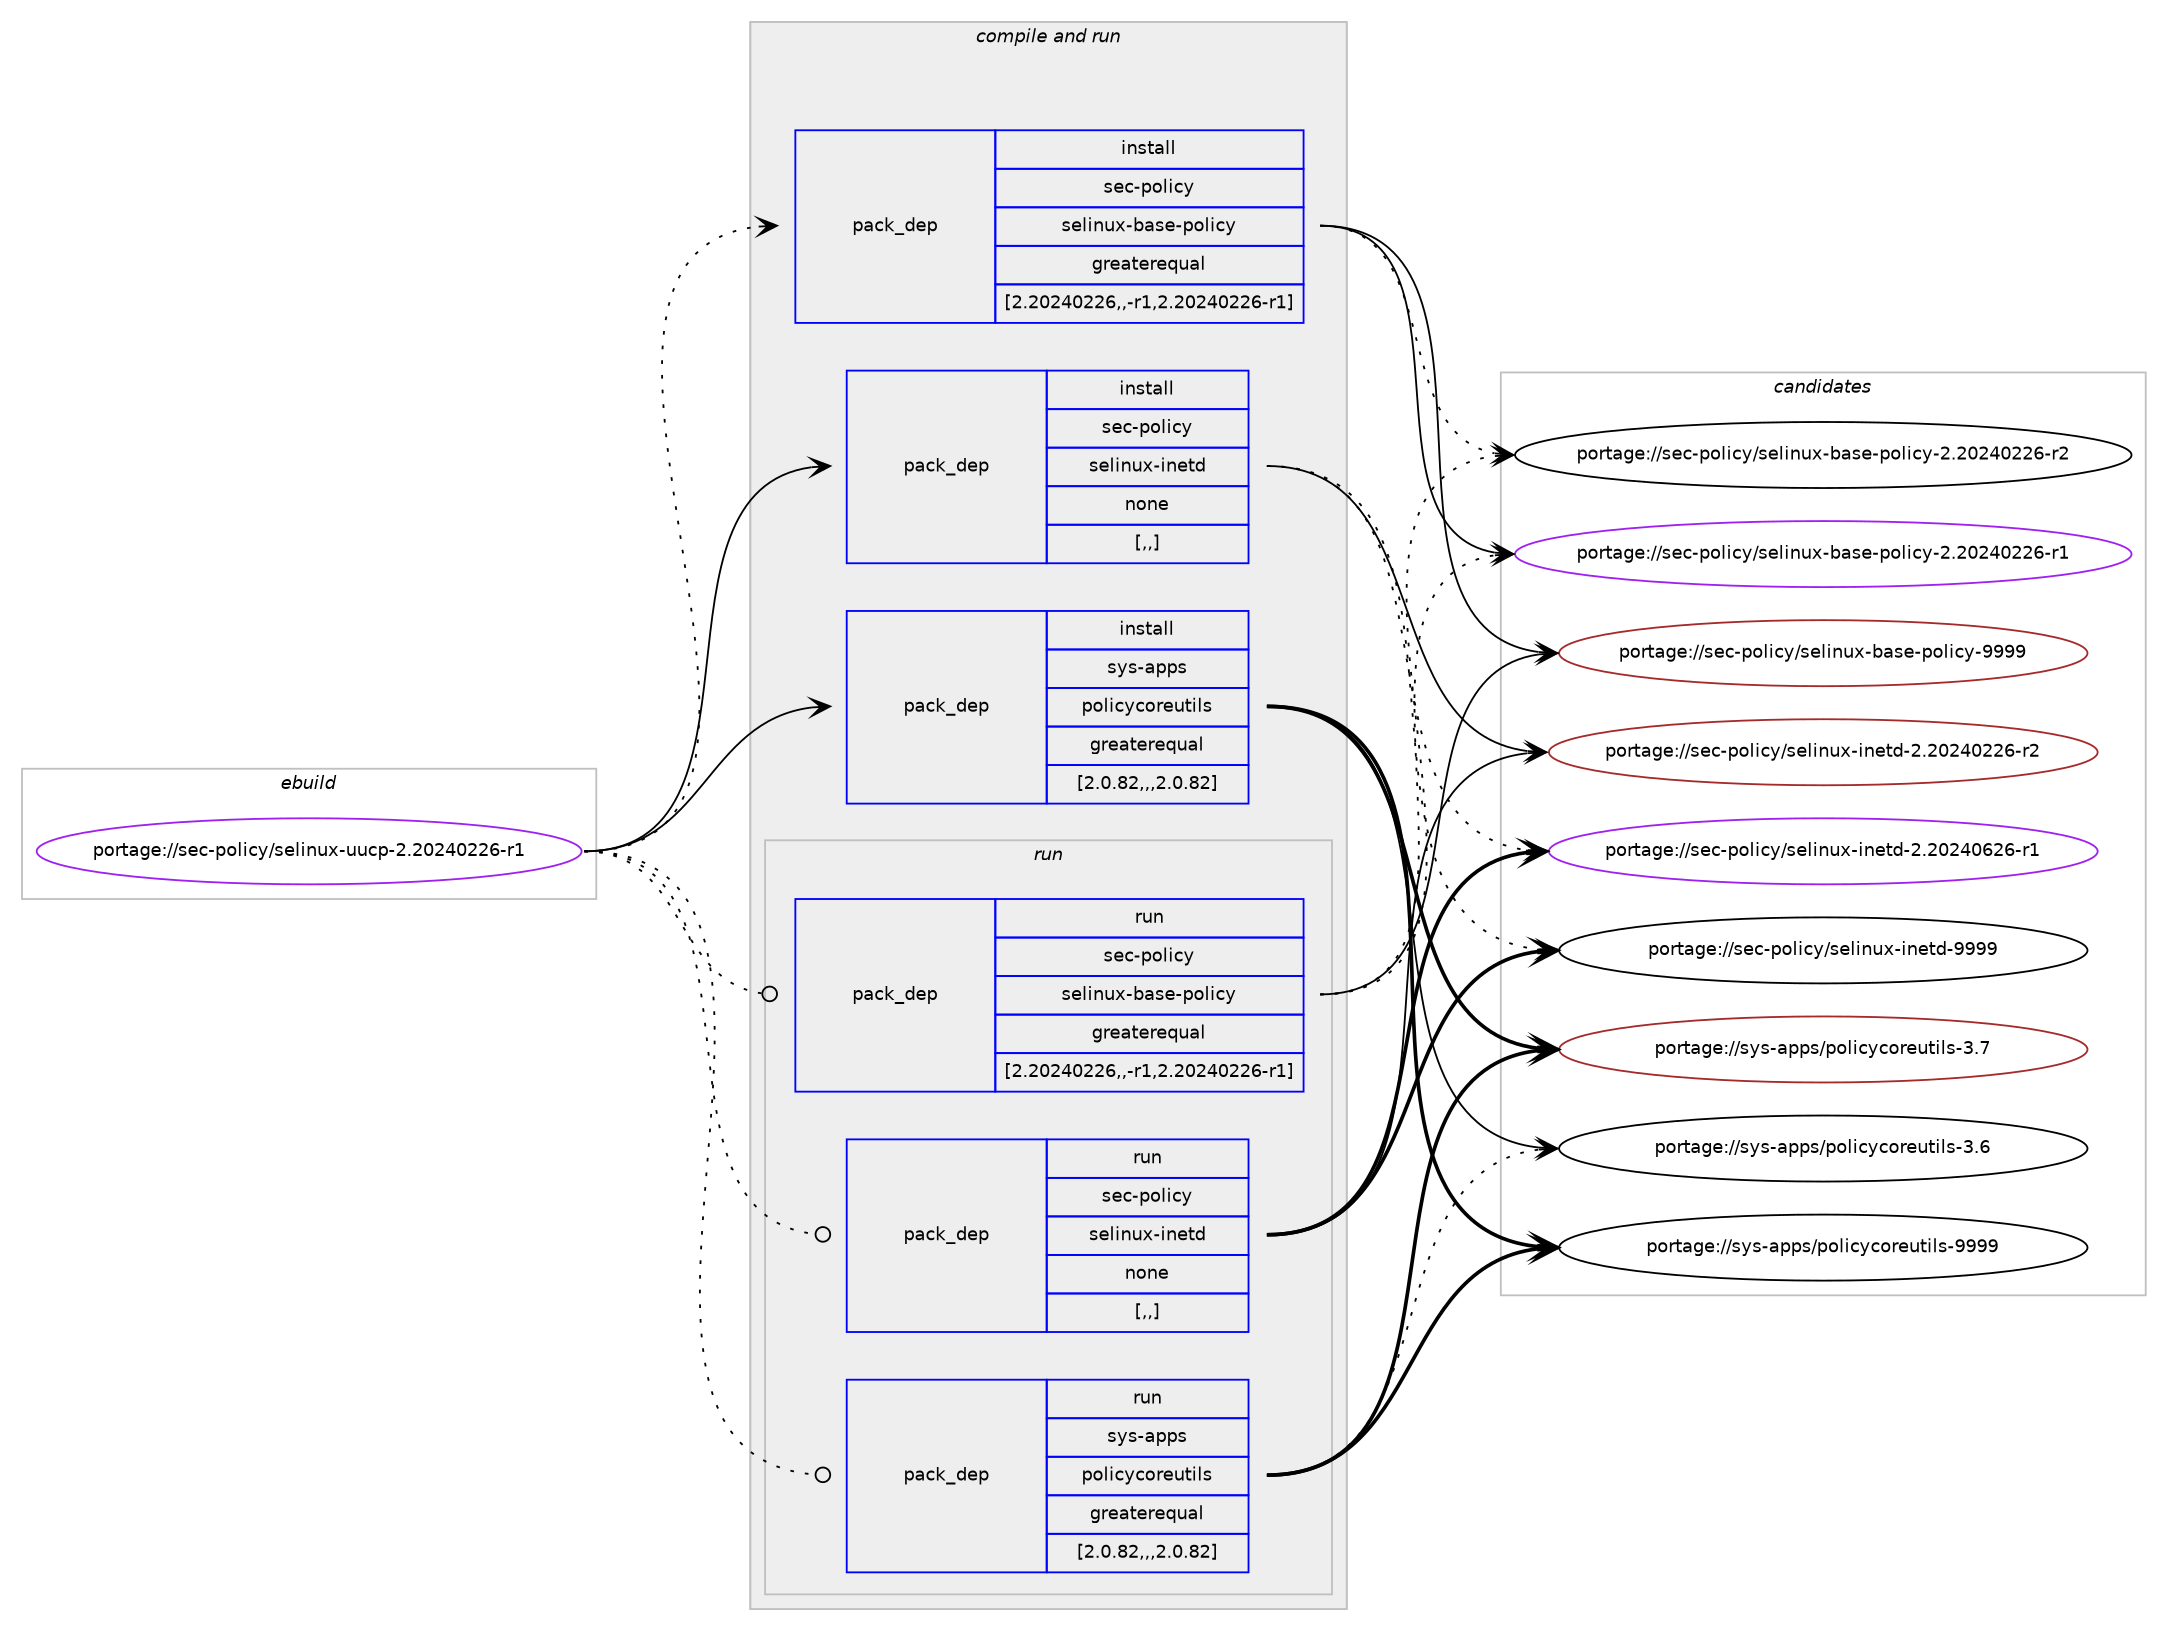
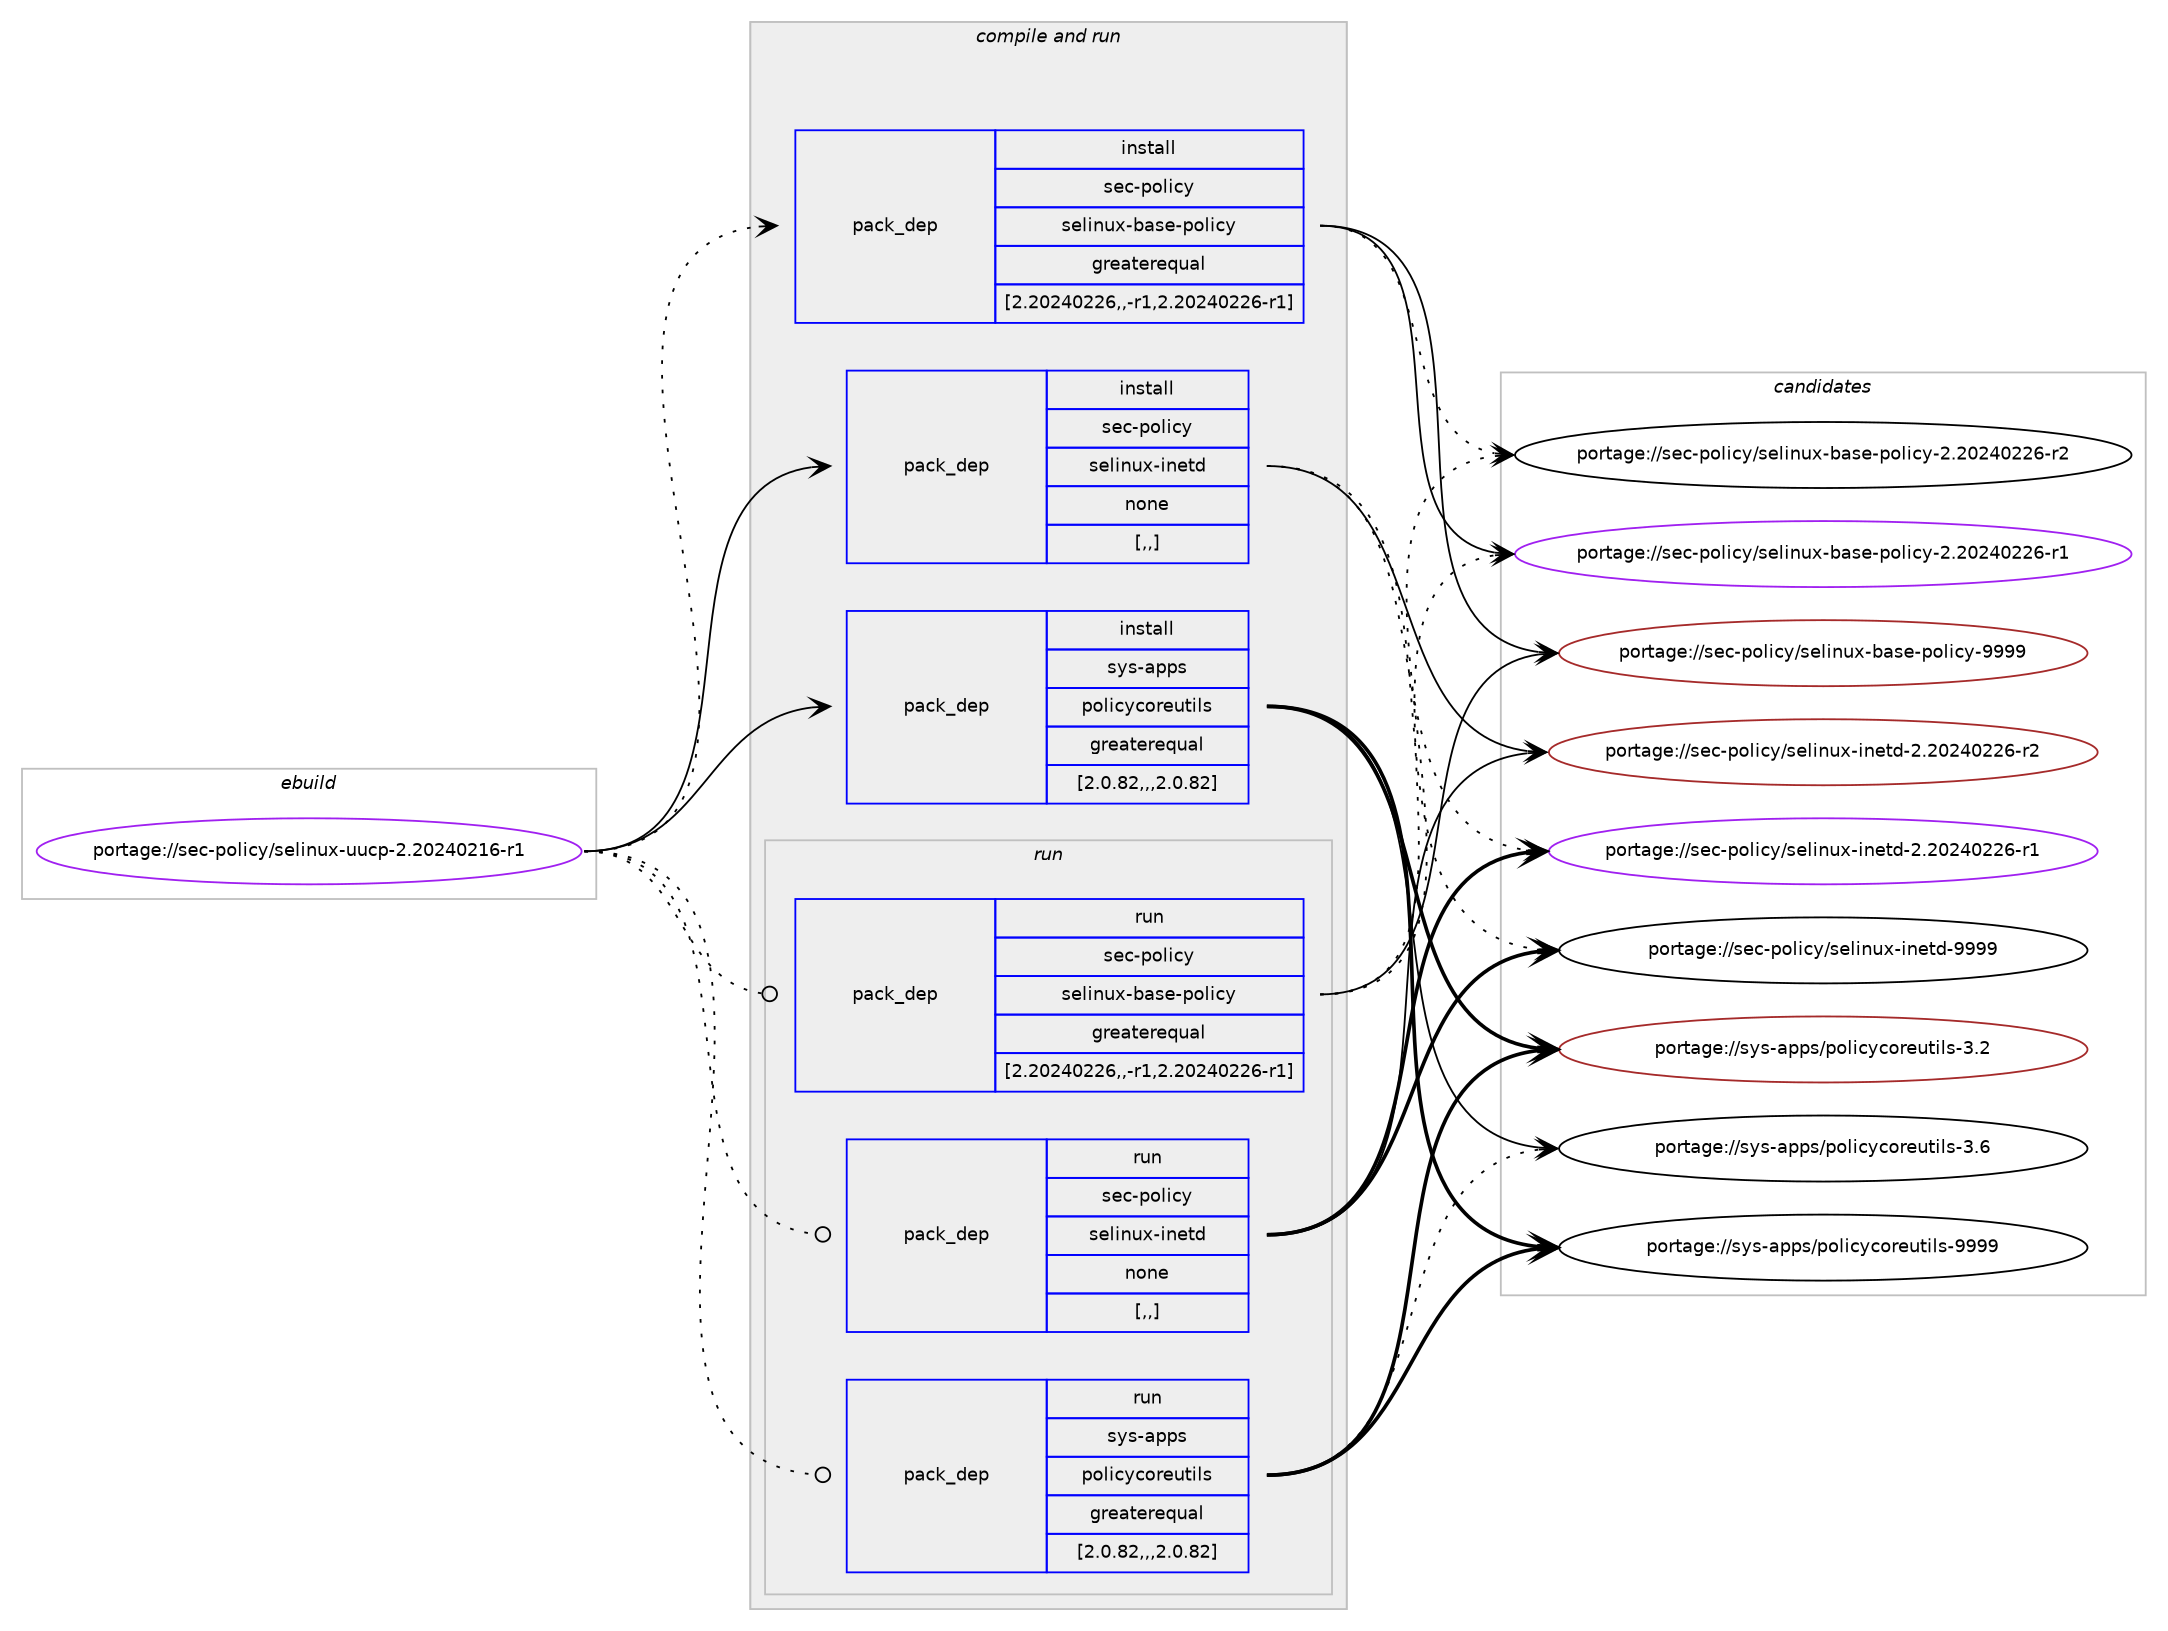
(309, 851) -> (309, 851)
(1823, 851) -> (1823, 851)
(1823, 1049) -> (1823, 1049)
